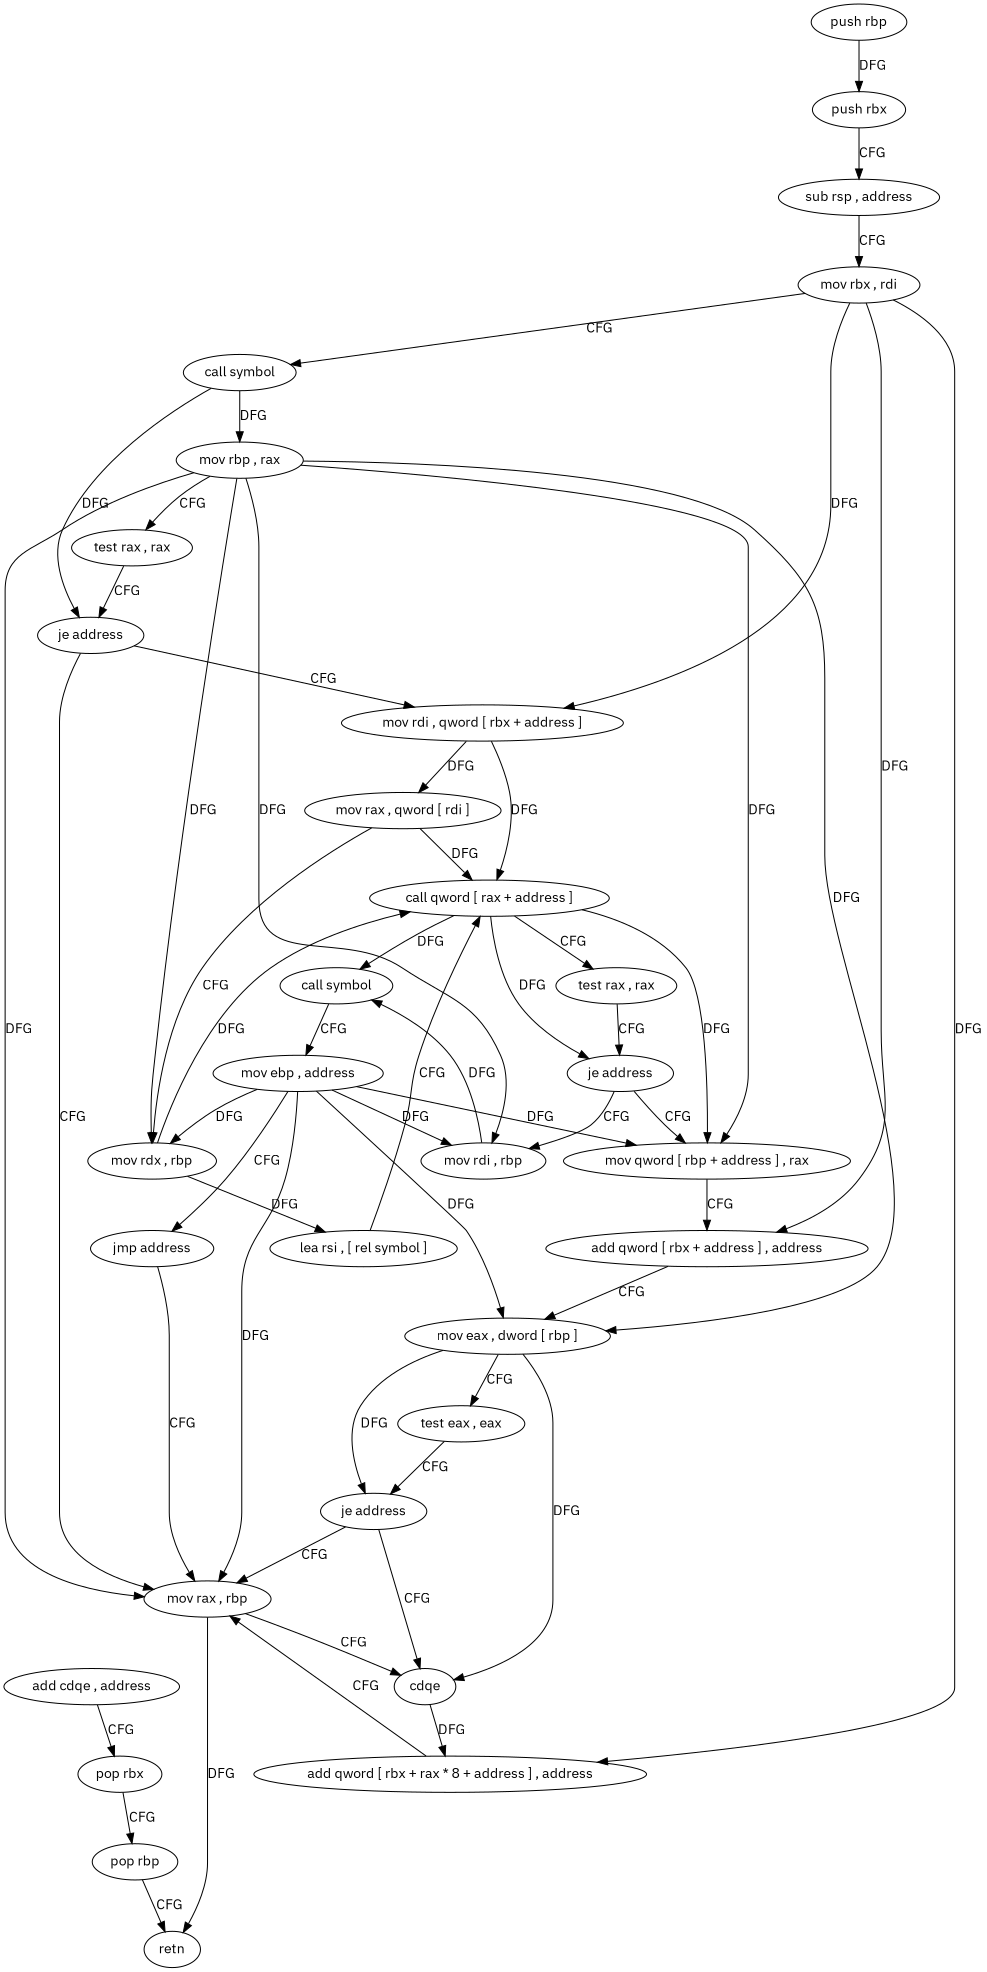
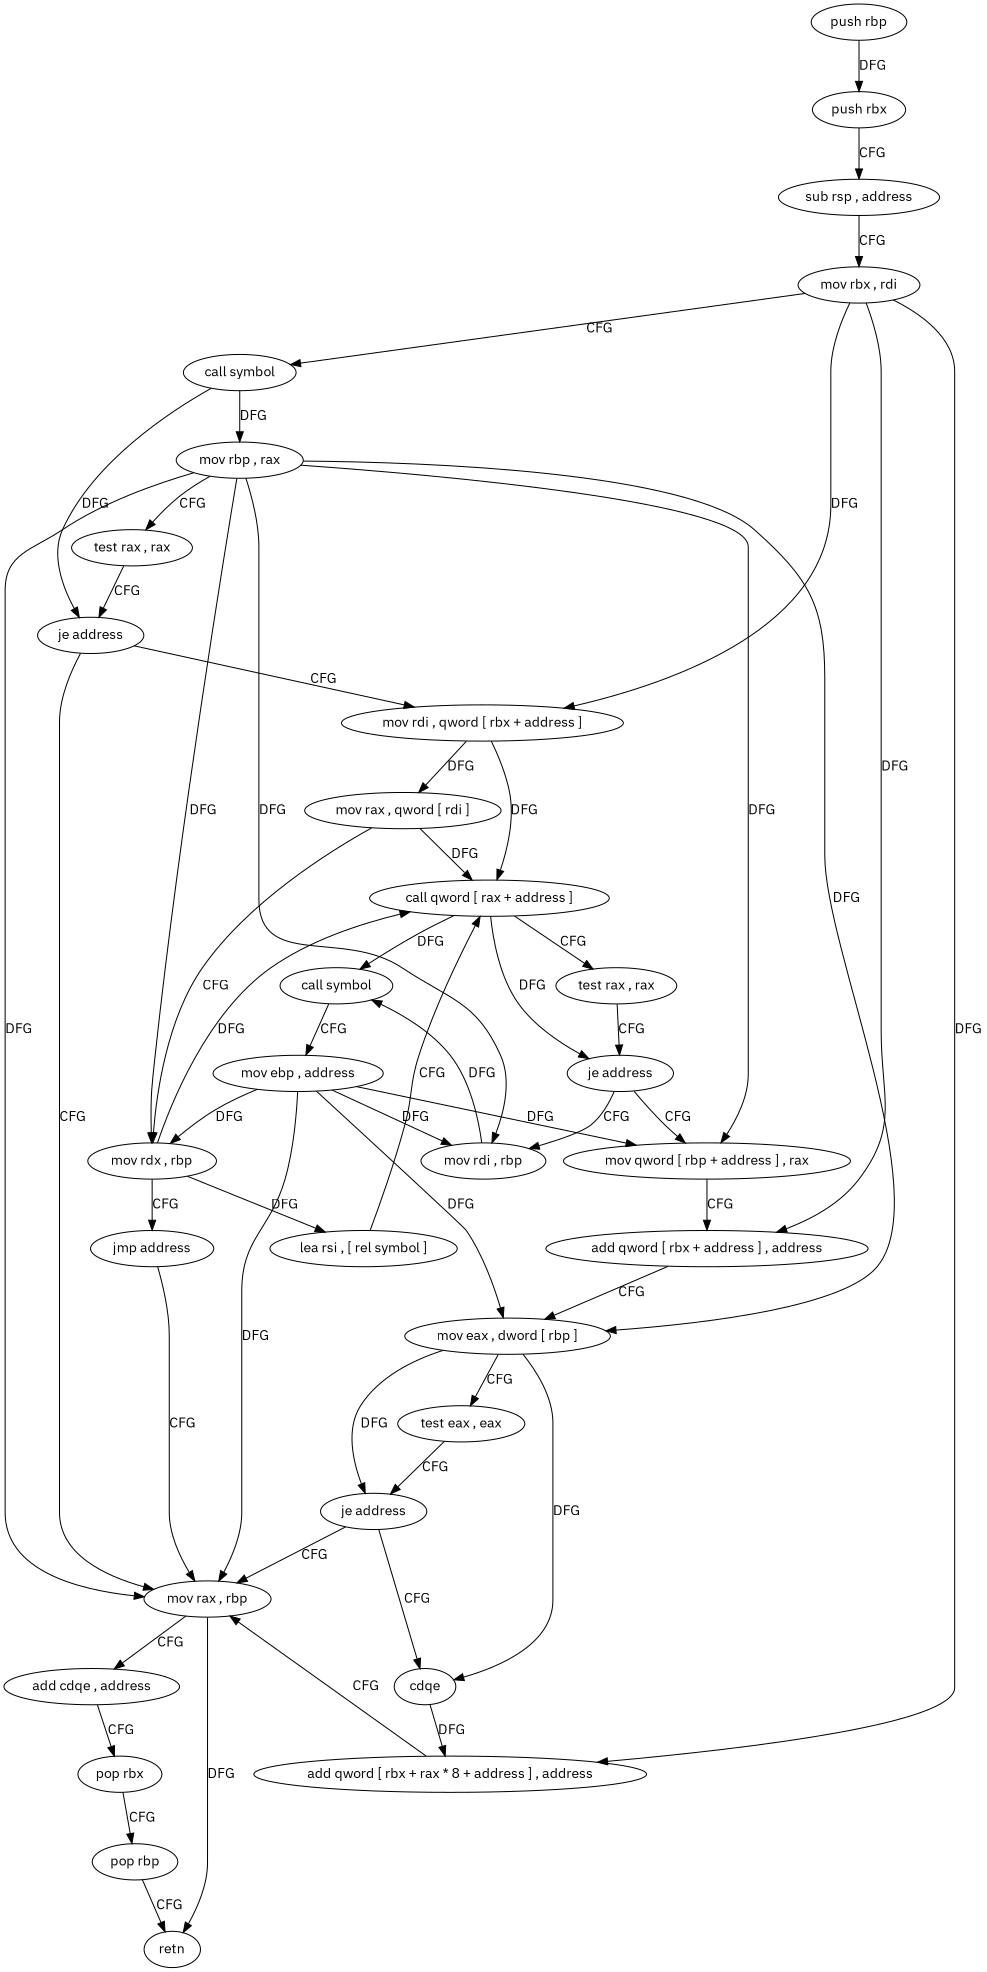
(695, 989) -> none
(239, 1163) -> (152, 1200)
(319, 1641) -> (154, 1640)
